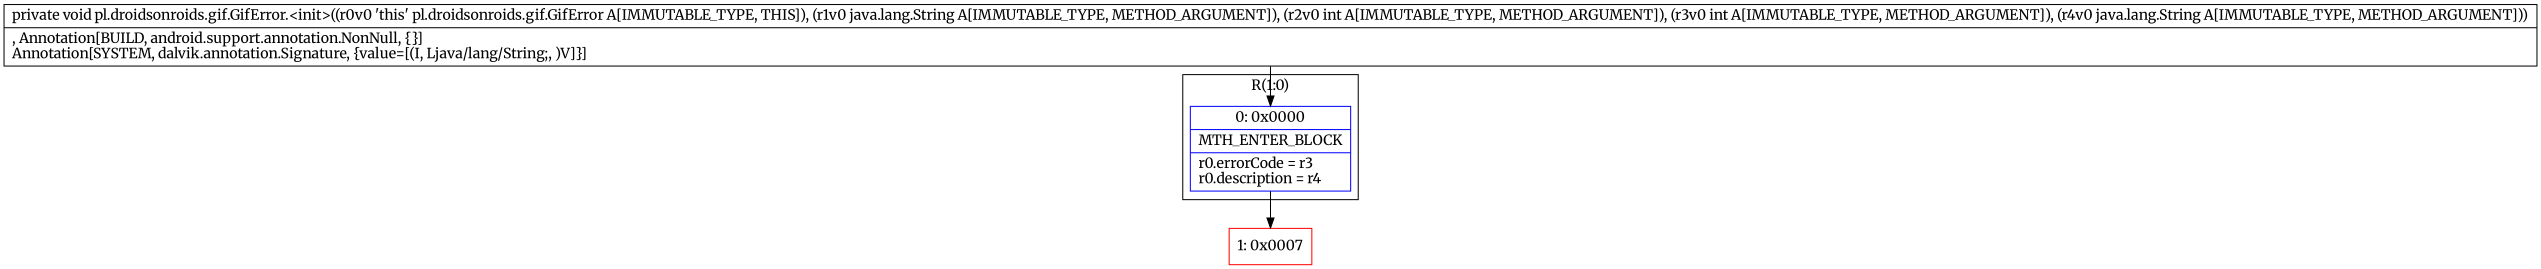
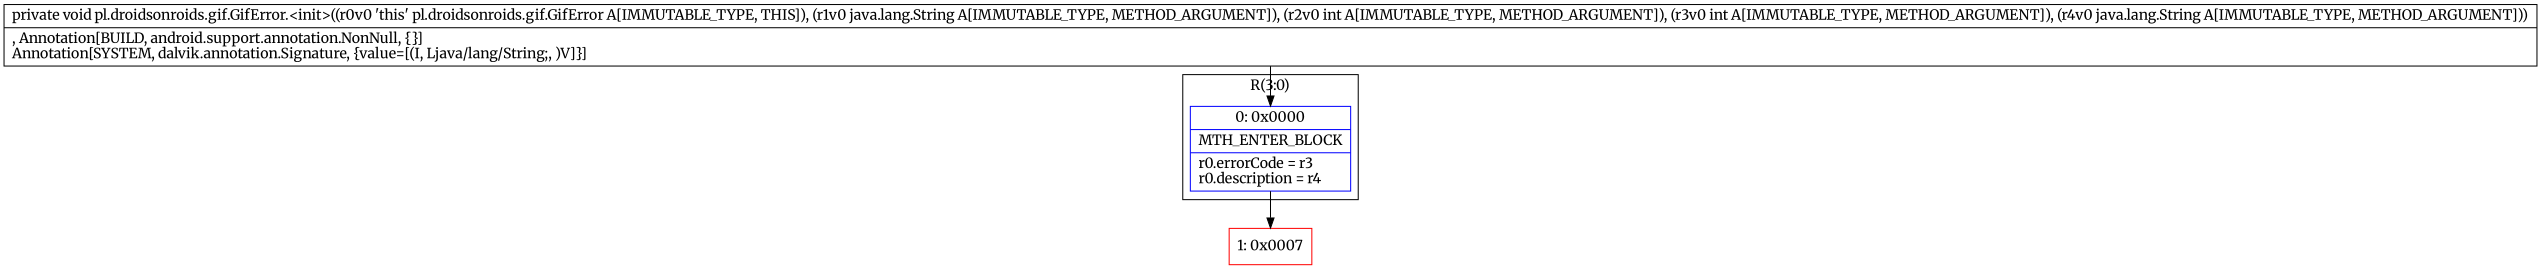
(1270, 86) -> (1270, 86)
